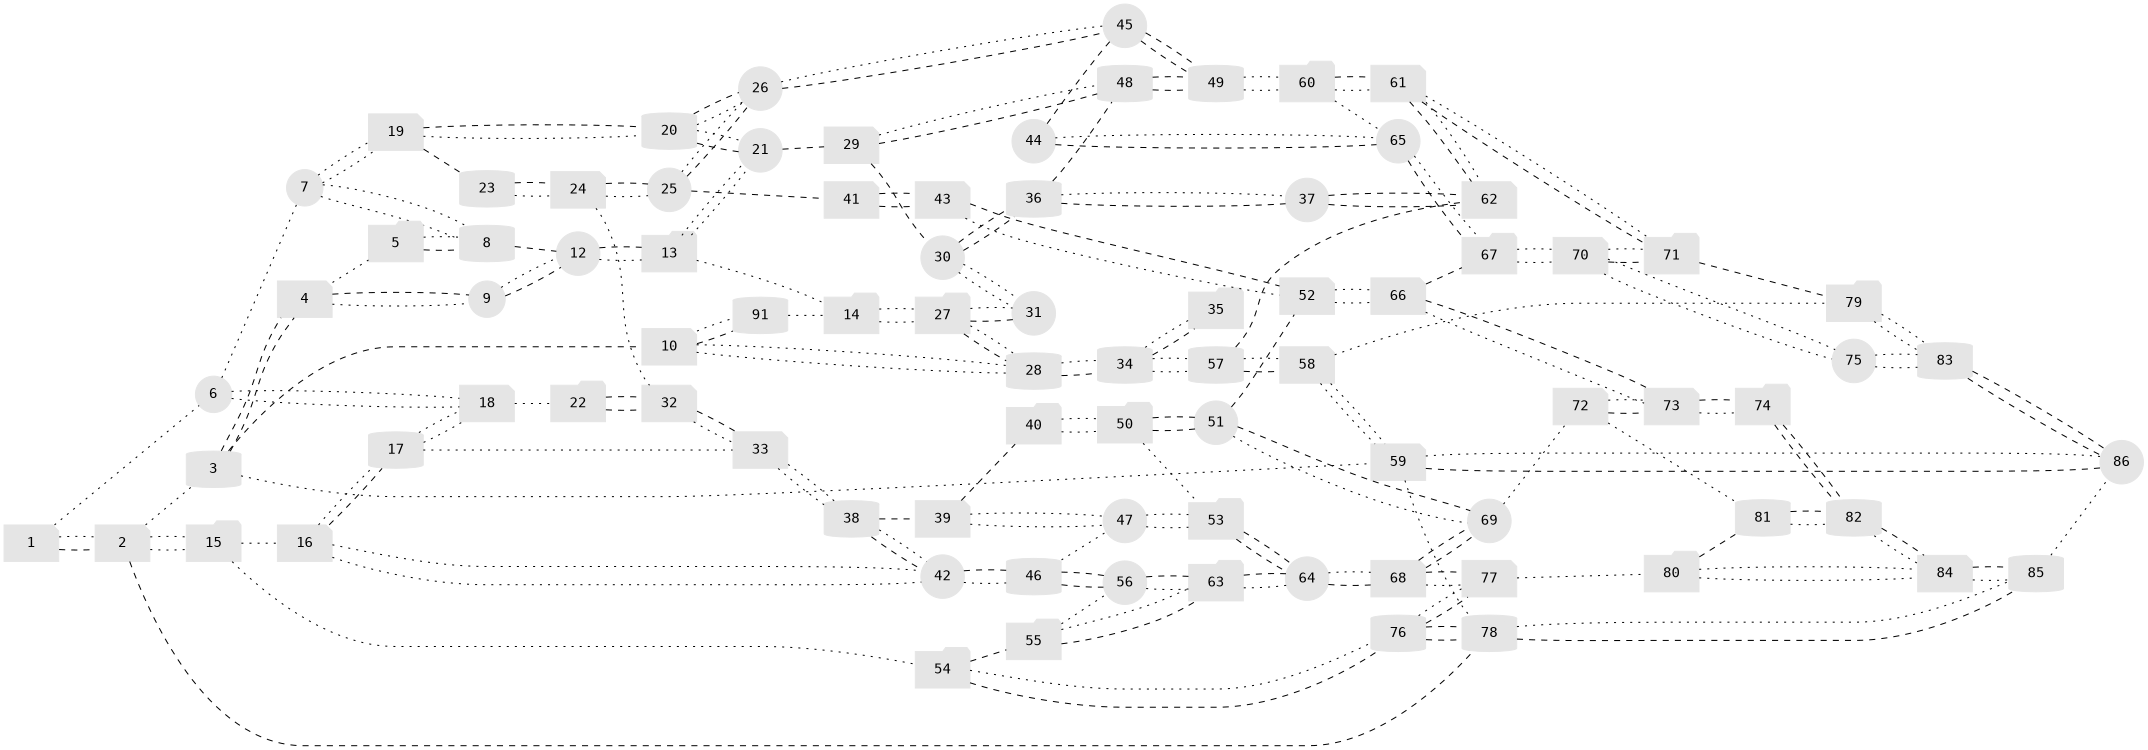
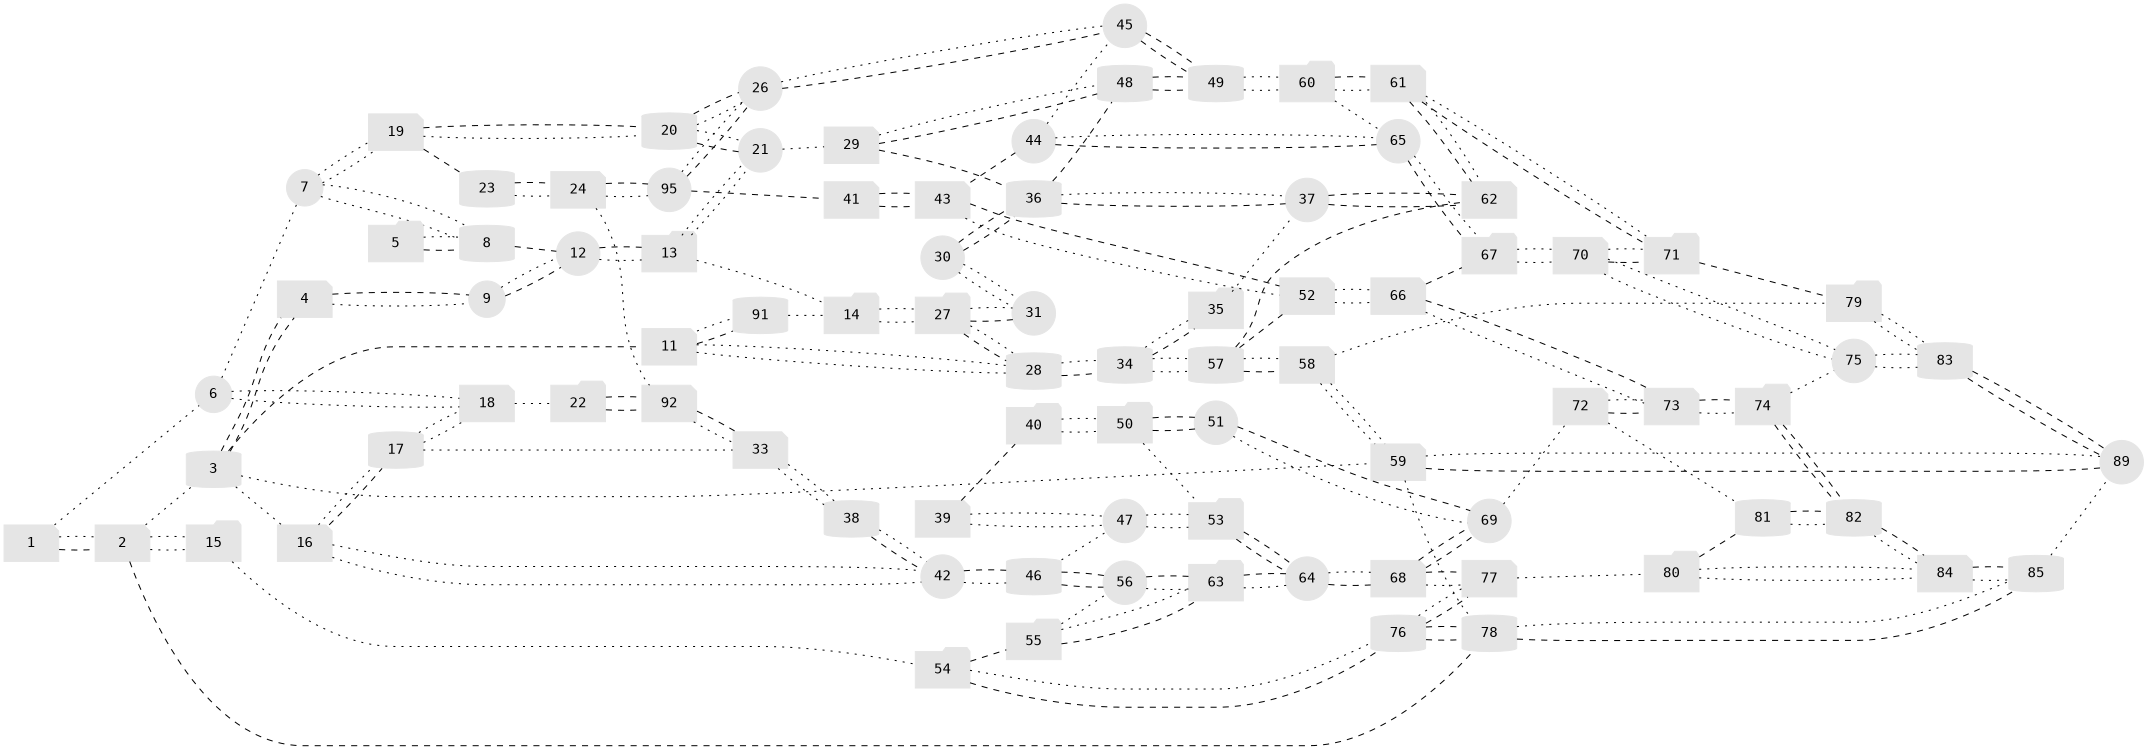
(1078, 82) -> (1078, 82)
(803, 148) -> (803, 148)
none -> (993, 168)
(669, 190) -> (669, 190)
(905, 213) -> (944, 165)
none -> (1262, 254)
(350, 271) -> none
(669, 347) -> (669, 347)
(1270, 352) -> (1261, 331)
none -> (1812, 382)
(669, 403) -> (669, 403)
(2122, 462) -> (2122, 462)
(897, 519) -> none
(259, 543) -> (259, 506)
